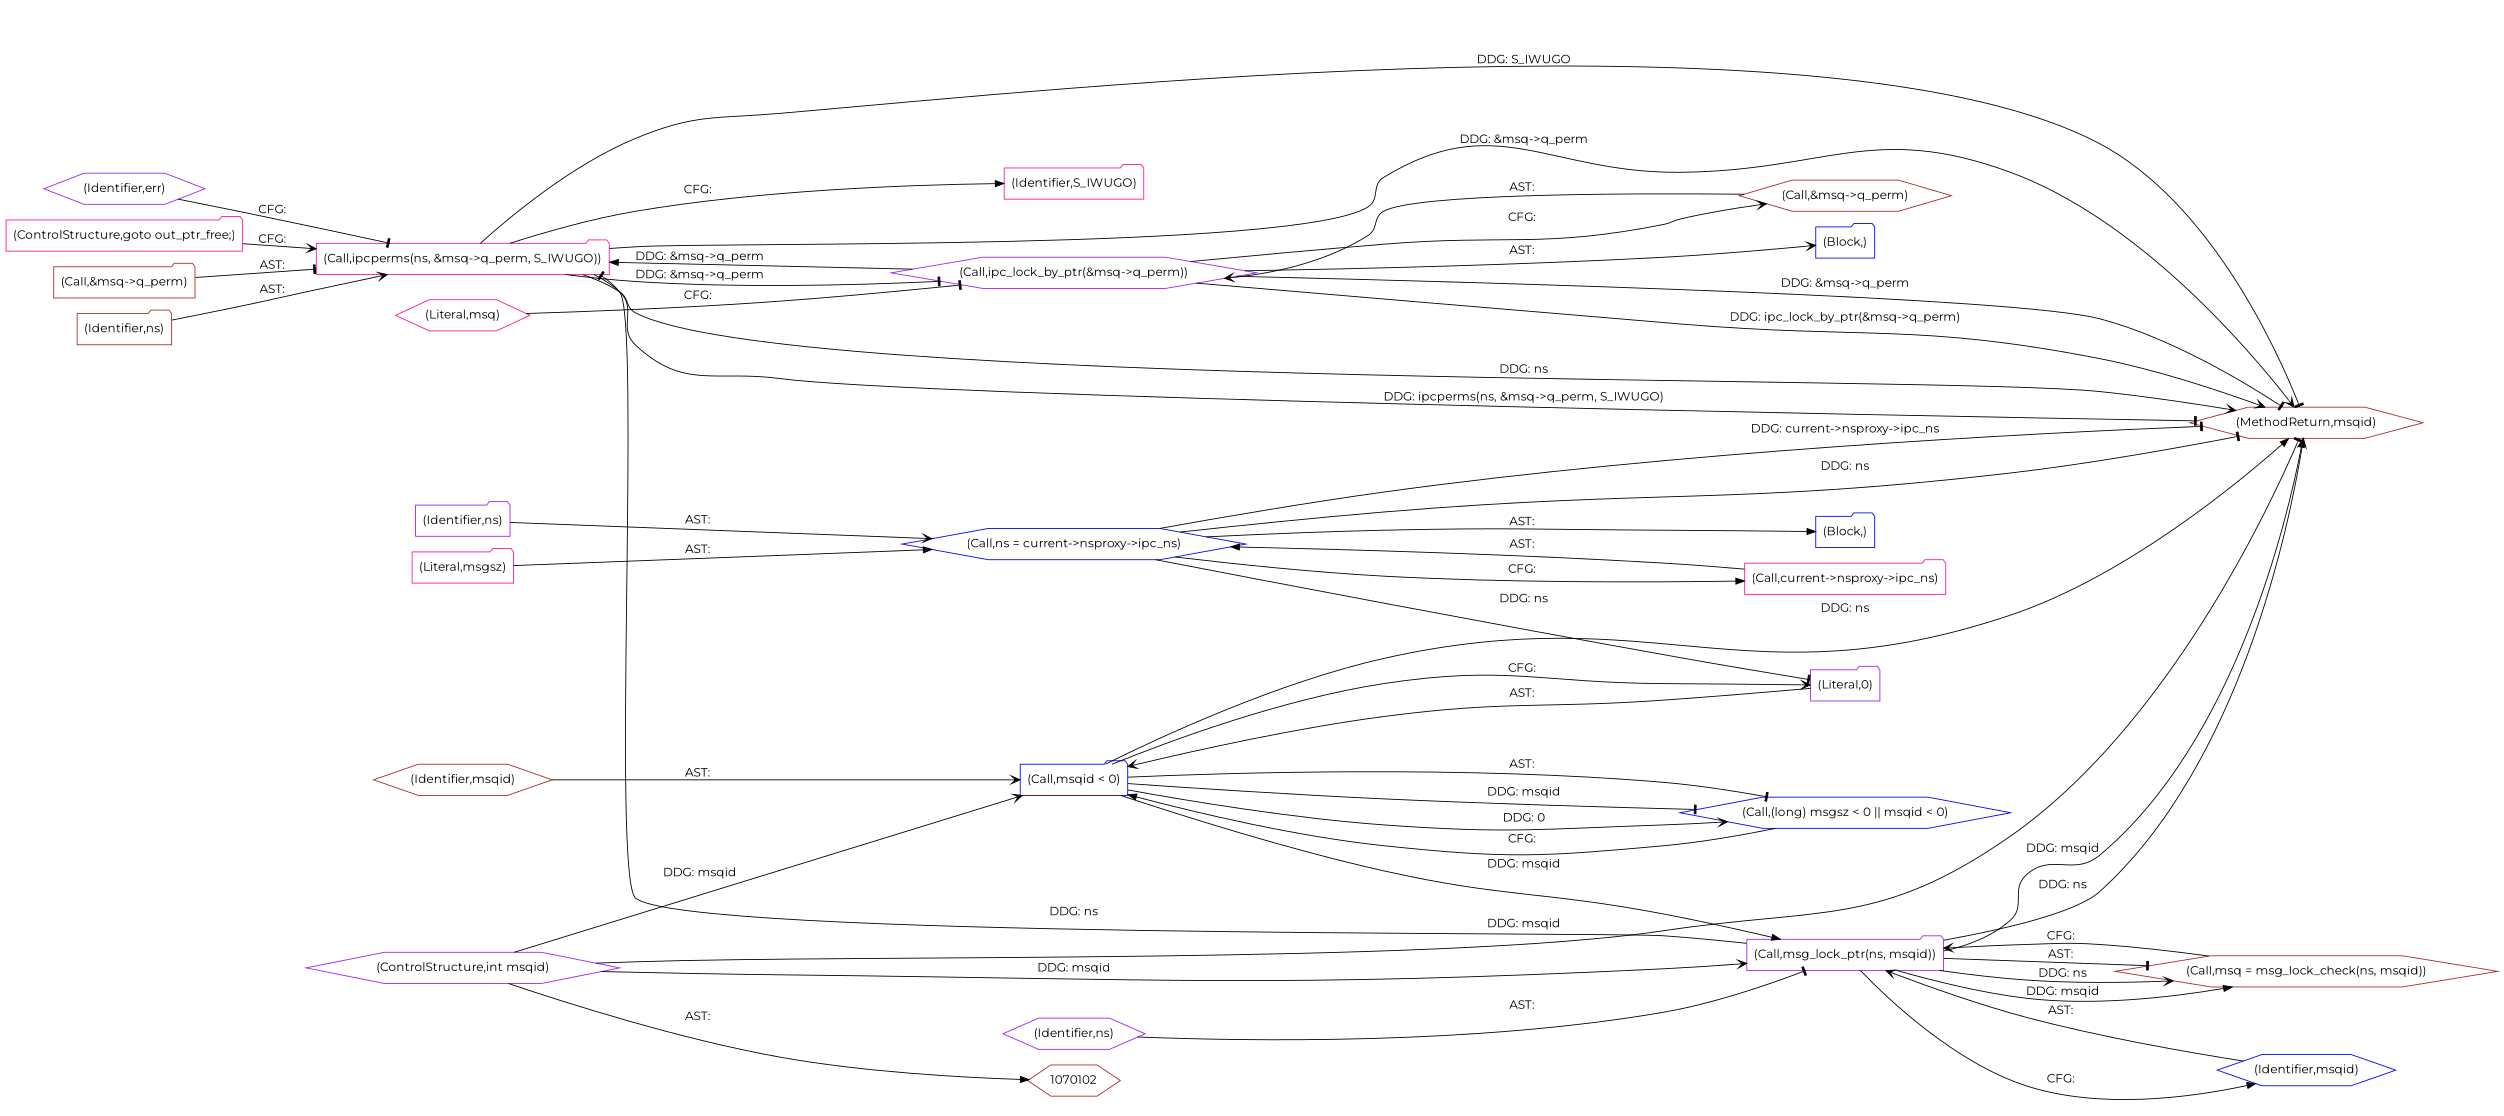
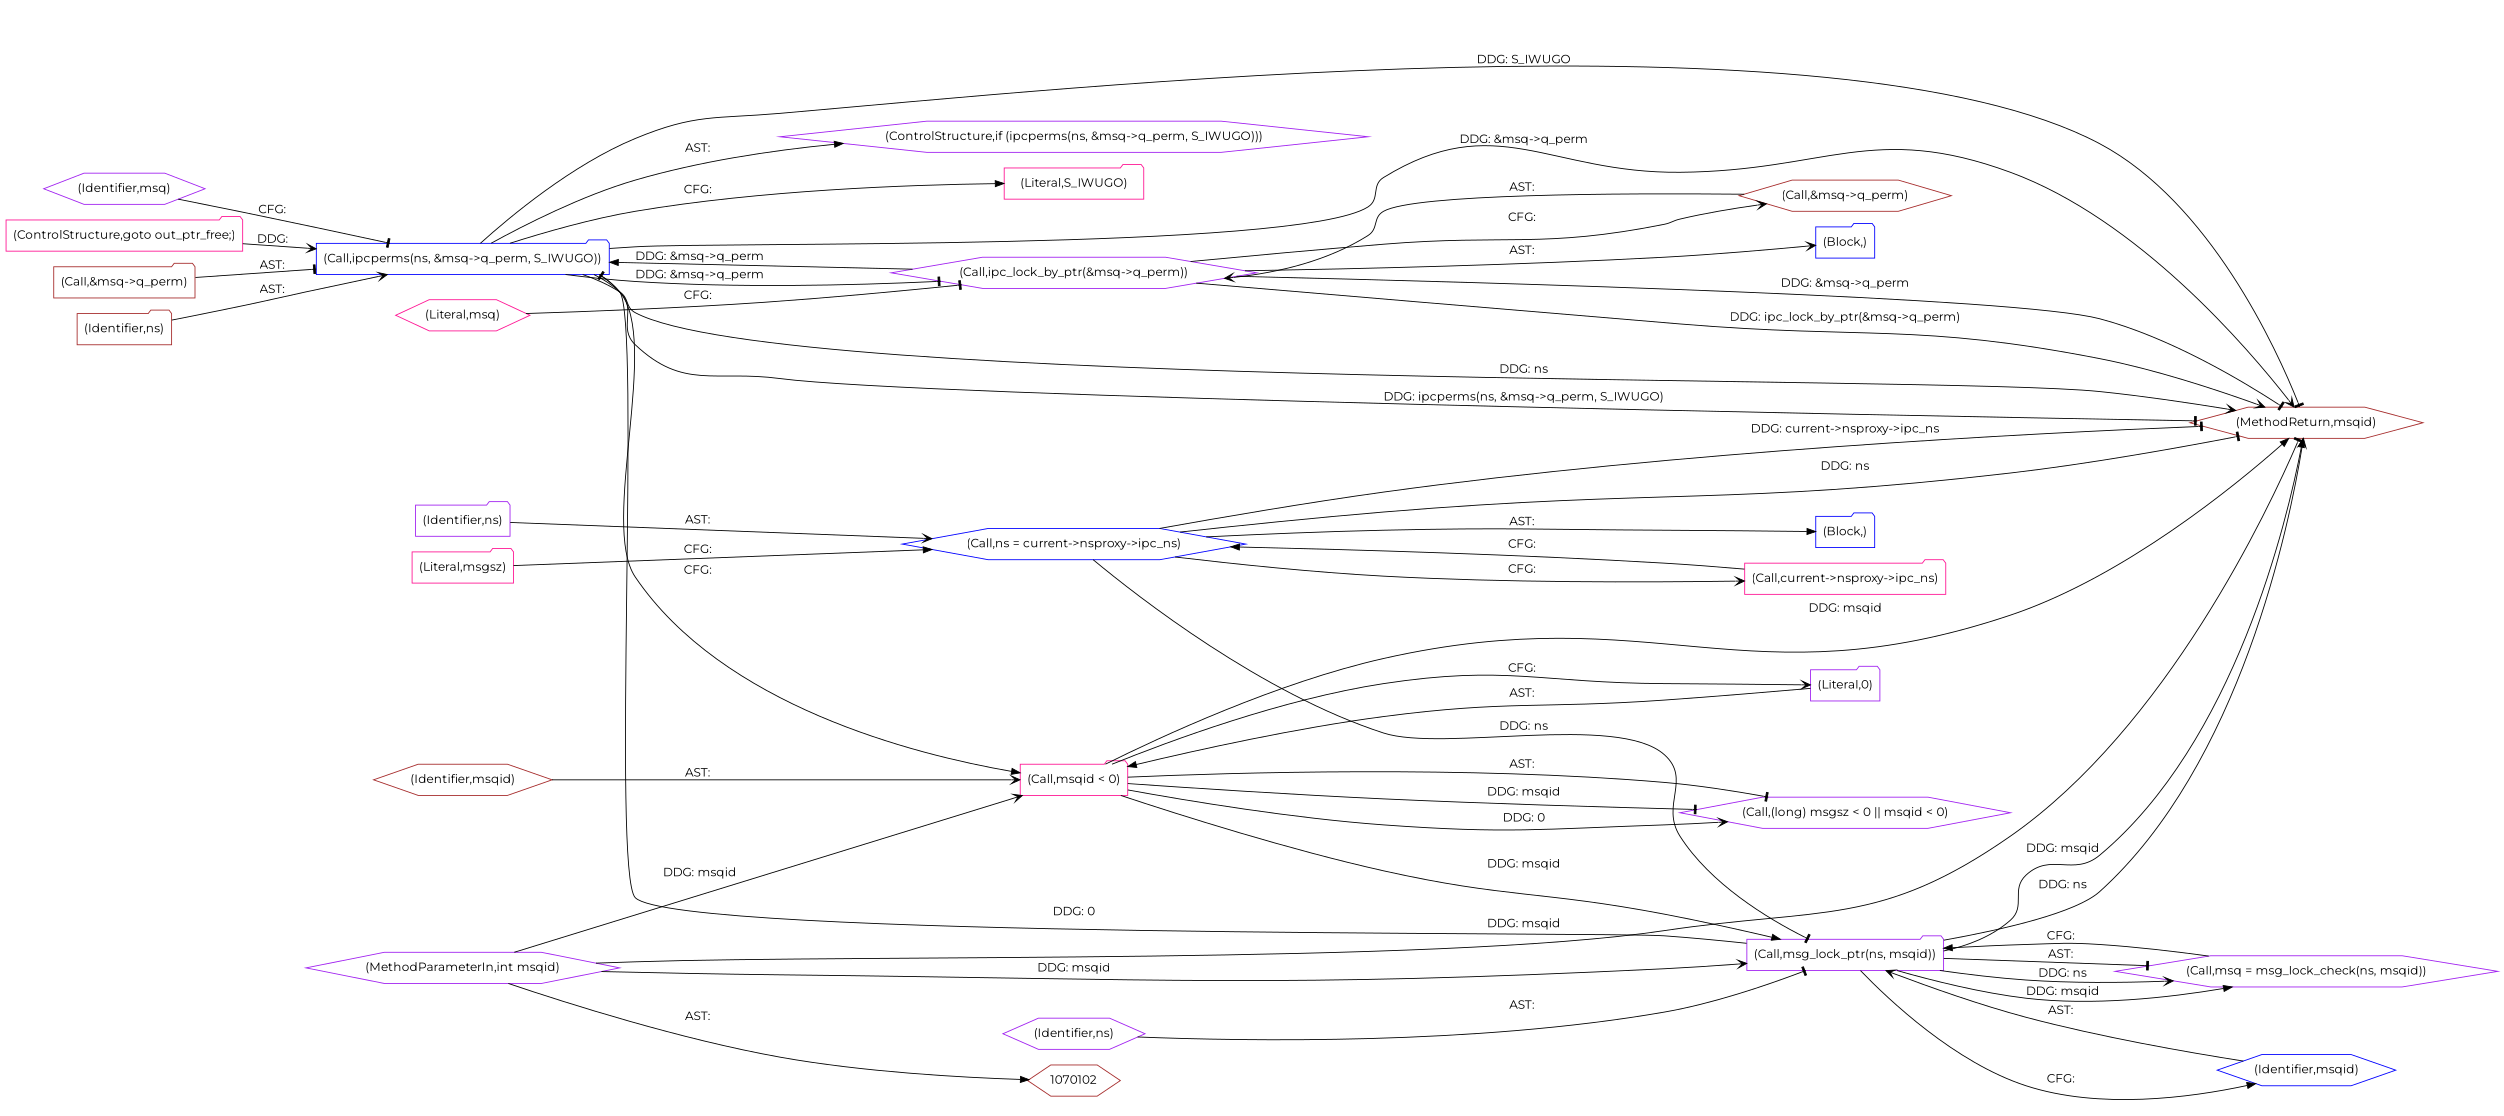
none -> (1074, 137)
(1074, 184) -> (1074, 184)
(124, 189) -> (124, 189)
(274, 239) -> (274, 239)
(463, 259) -> (463, 259)
(1524, 544) -> (1524, 544)
(700, 550) -> (700, 550)
(1455, 579) -> (1455, 579)
(1845, 609) -> (1845, 609)
(1480, 621) -> (1480, 738)
(1471, 708) -> (1471, 708)
(1074, 780) -> (1074, 780)
(1845, 813) -> (1845, 813)
(1454, 852) -> (673, 622)
(1074, 912) -> (1074, 912)
(2081, 943) -> (2081, 943)
(463, 968) -> (463, 968)
(2306, 971) -> (2306, 971)
